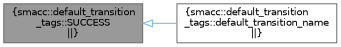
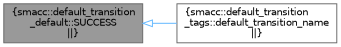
(73, 23) -> (73, 23)
